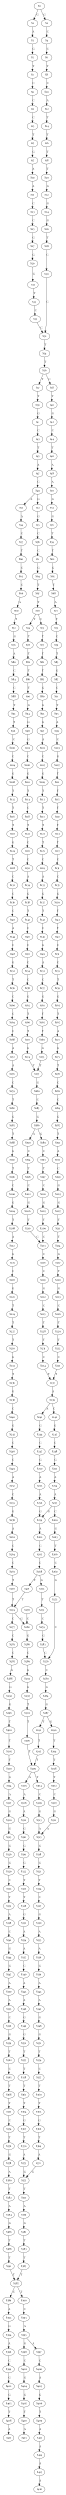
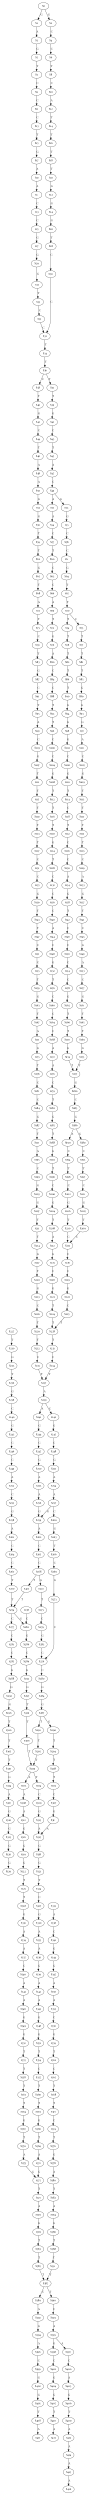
(12, 1322) -> (52, 1322)
(9, 1889) -> none
